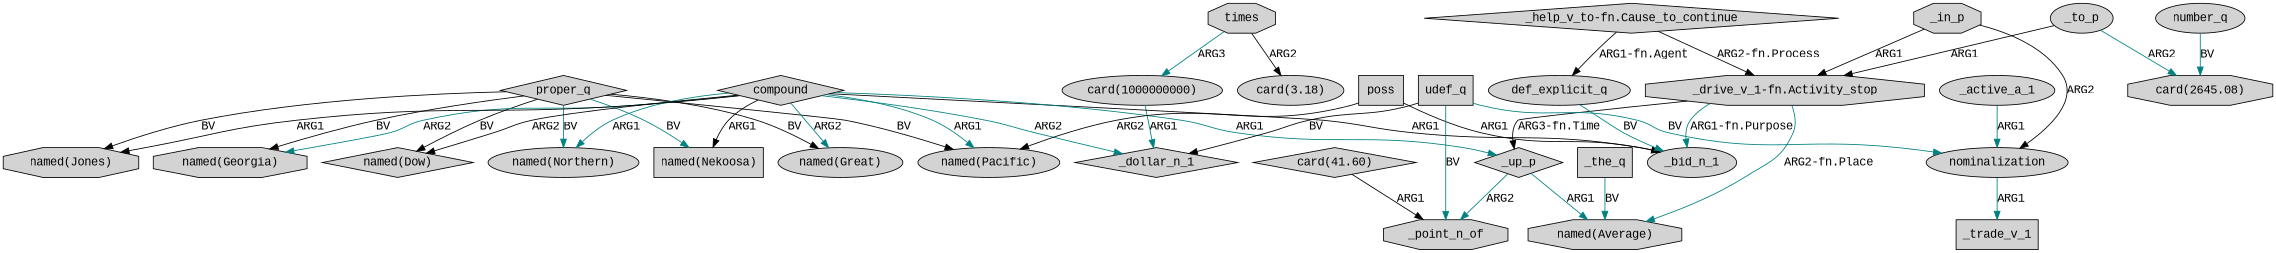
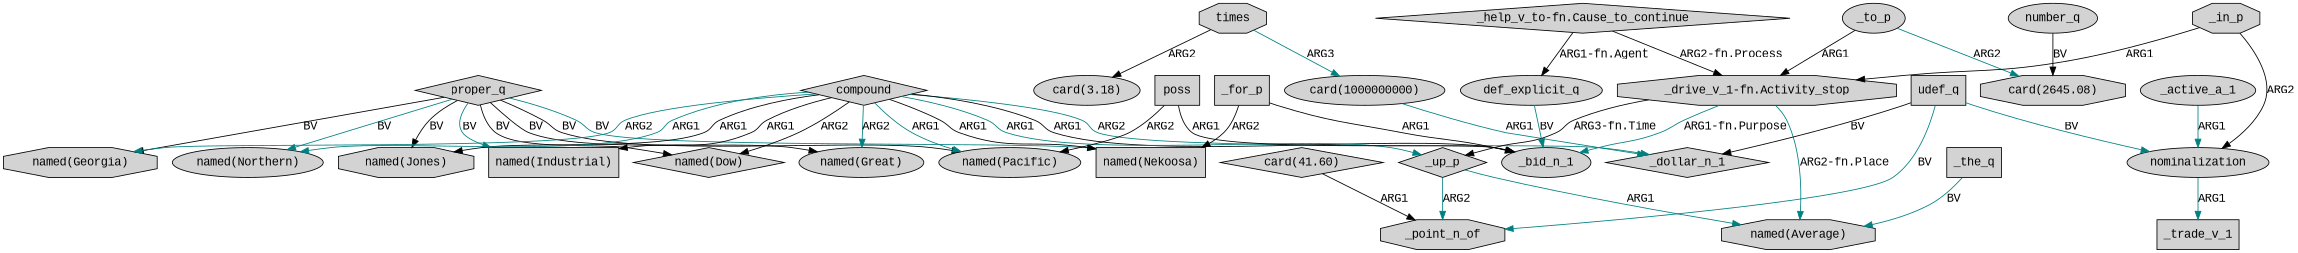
(2200, 50) -> (2053, 50)
none -> (1242, 90)
none -> (554, 163)
